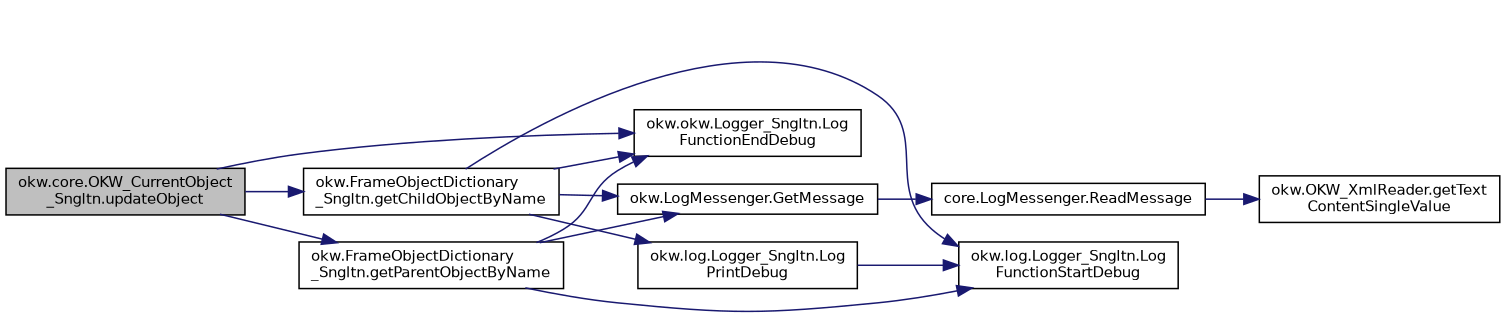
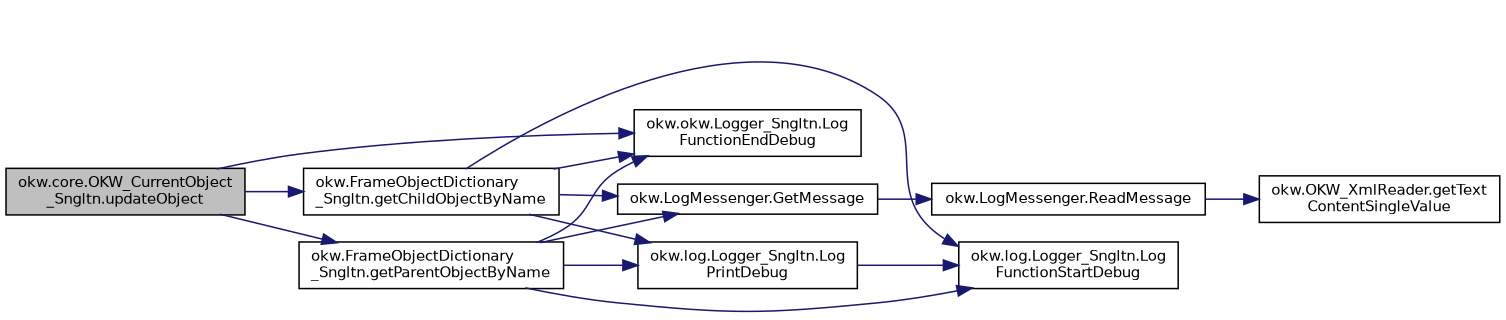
(1068, 199) -> (1068, 199)
none -> (593, 265)
